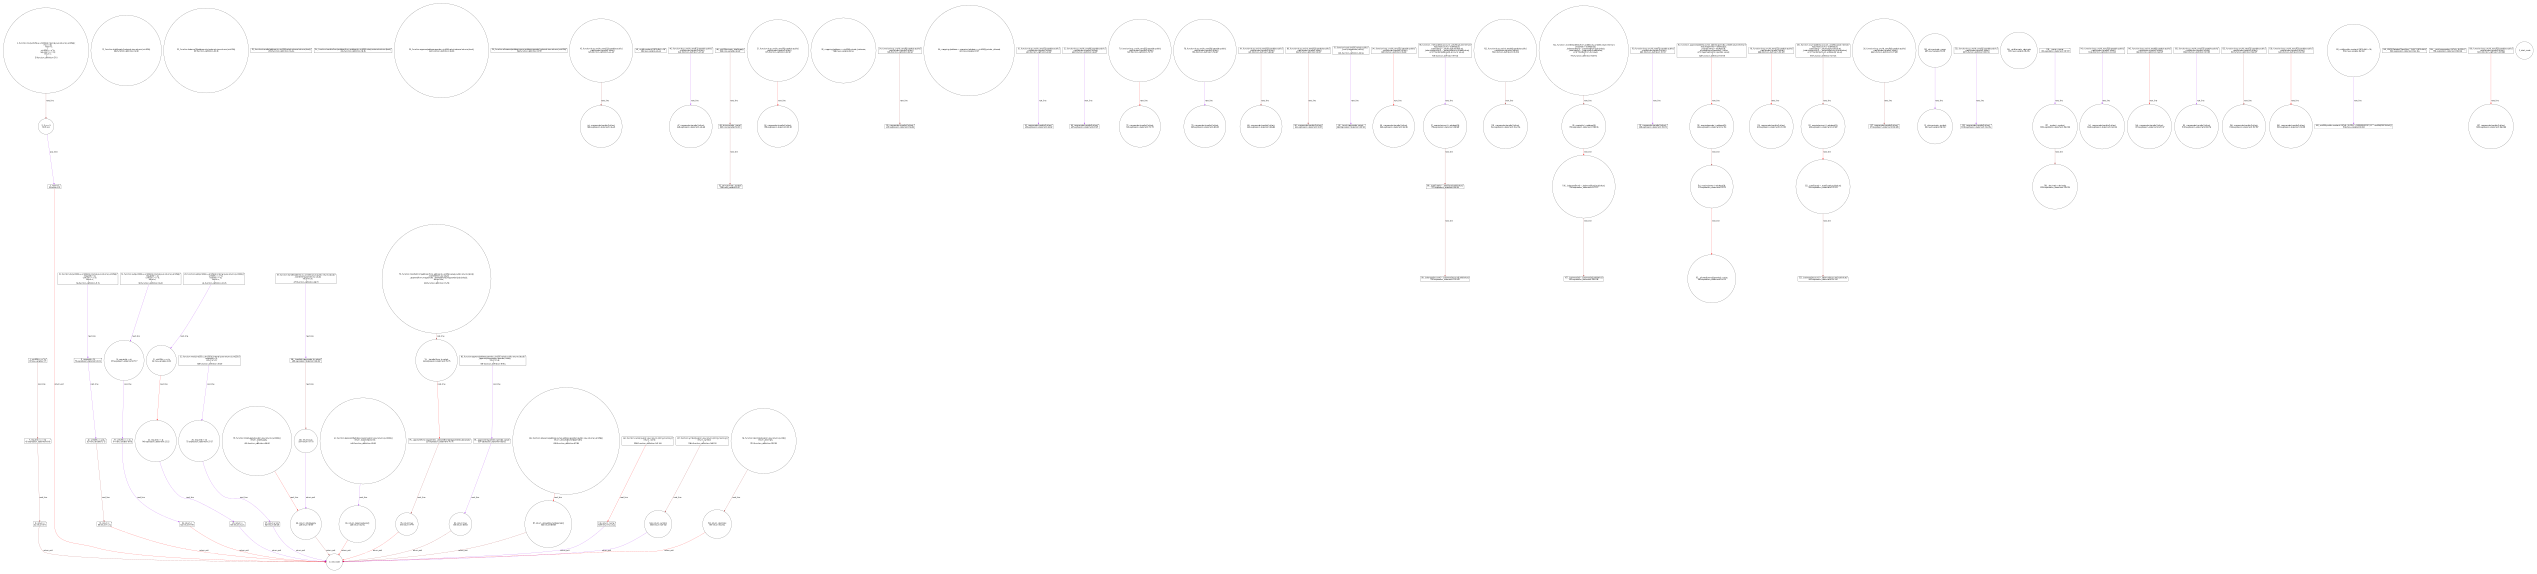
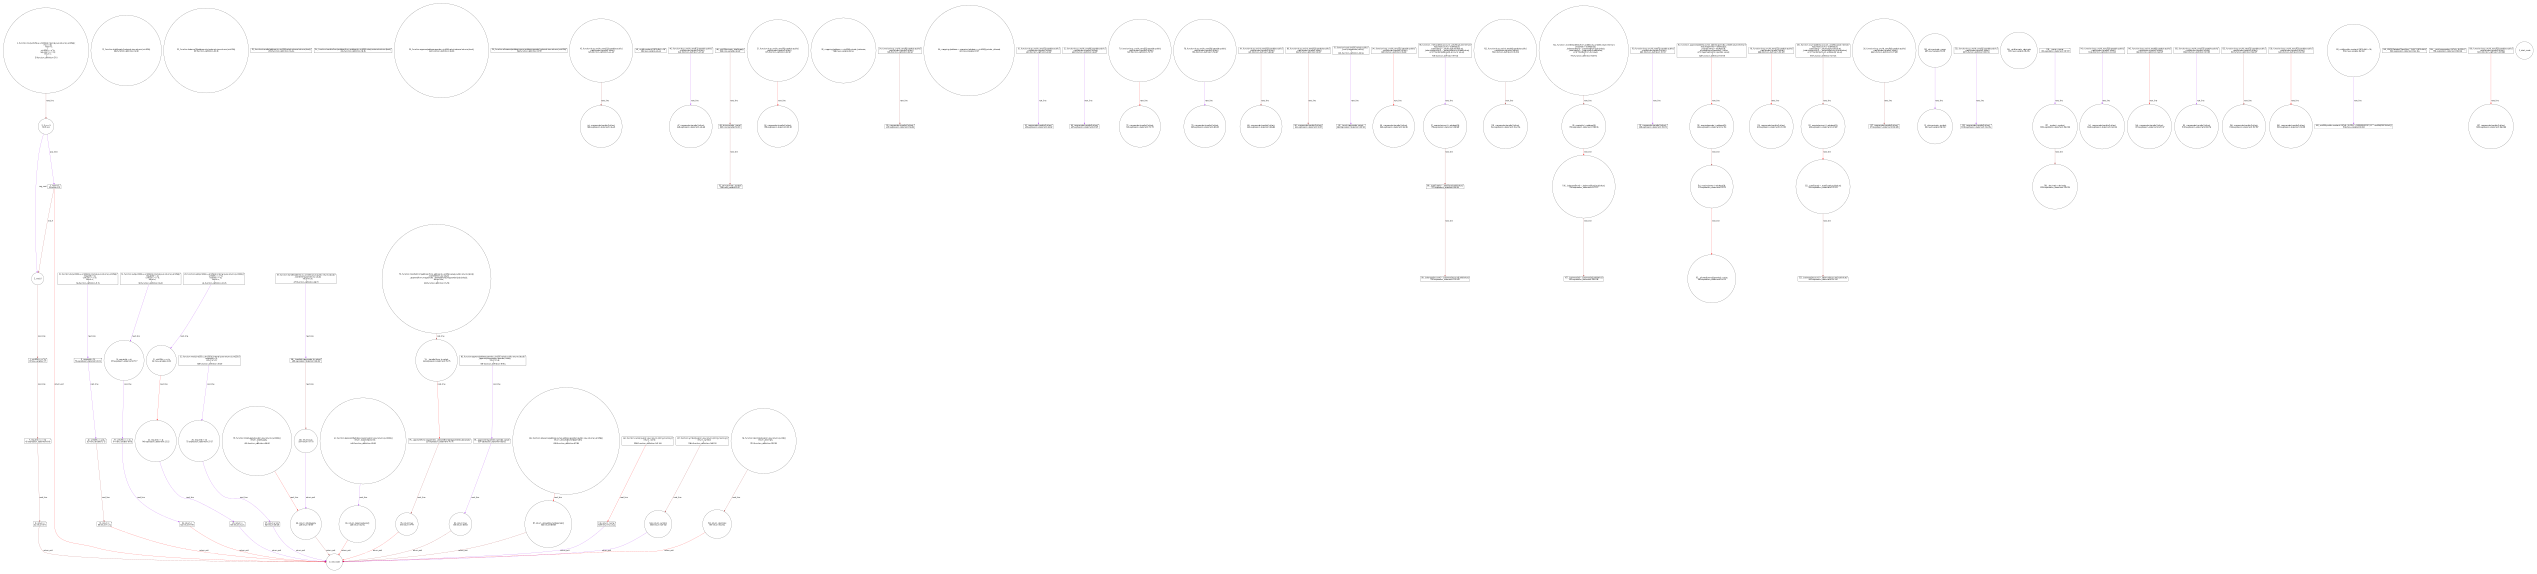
none -> (38, 279)
